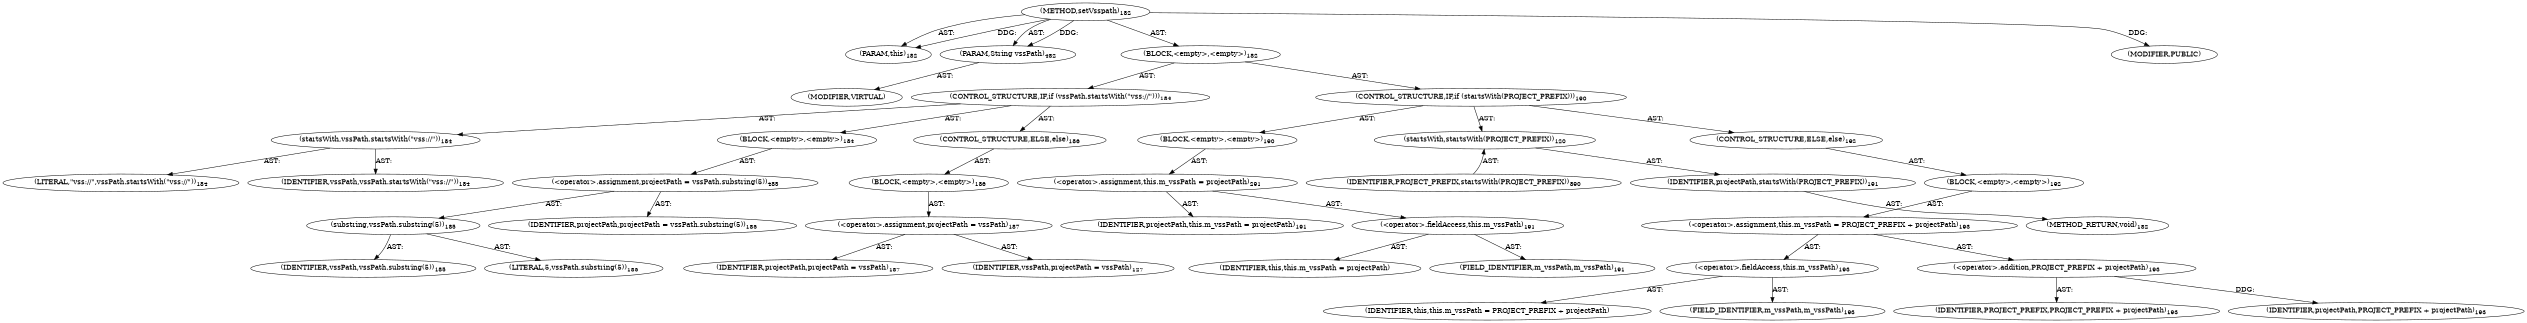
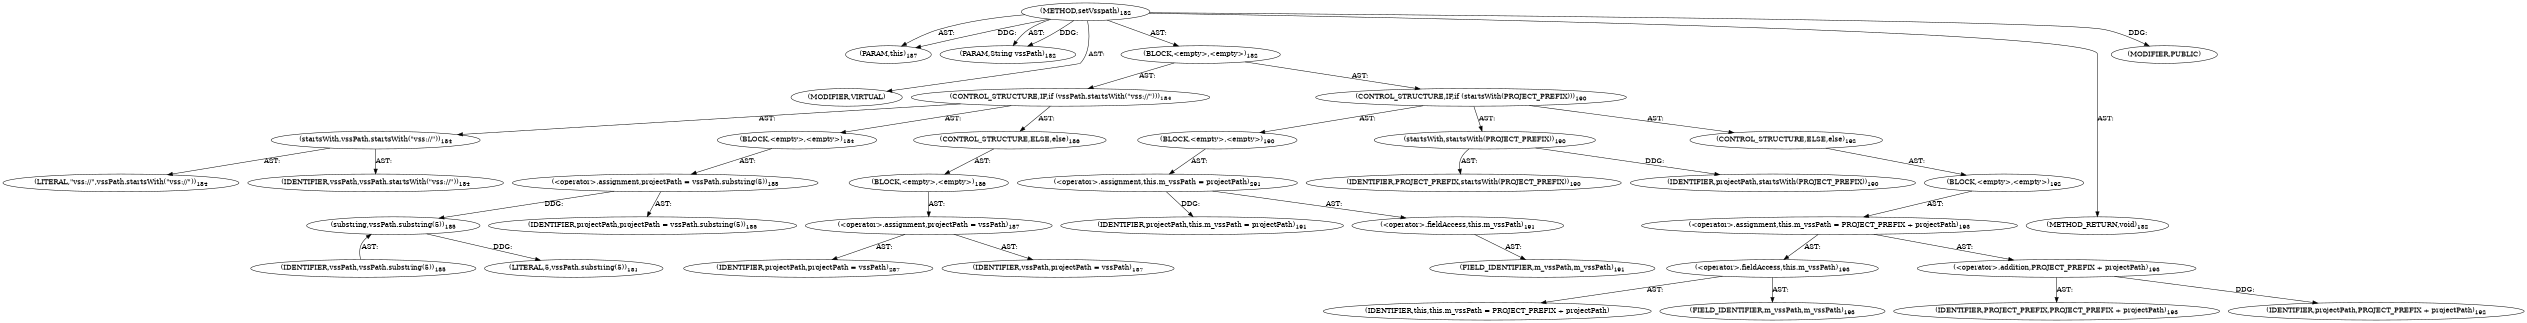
(912, 54) -> (912, 54)
(1050, 54) -> (1050, 54)
(929, 75) -> (1008, 74)
(1560, 139) -> (1560, 139)
(1656, 162) -> (1656, 162)
(1480, 165) -> (1461, 158)
(773, 182) -> (773, 182)
(1575, 182) -> (1575, 182)
(1873, 182) -> (1873, 182)
(555, 204) -> (555, 204)
(1192, 204) -> (1192, 204)
(1923, 212) -> (1703, 26)
(385, 246) -> (360, 247)
(504, 247) -> (504, 247)
(633, 268) -> (633, 268)
(895, 268) -> (895, 268)
(1138, 268) -> (1138, 268)
(1305, 268) -> none
(2480, 310) -> (2480, 310)
